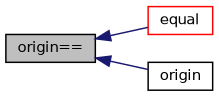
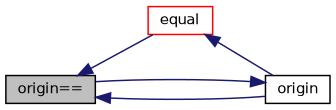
none -> (245, 59)
none -> (173, 80)
